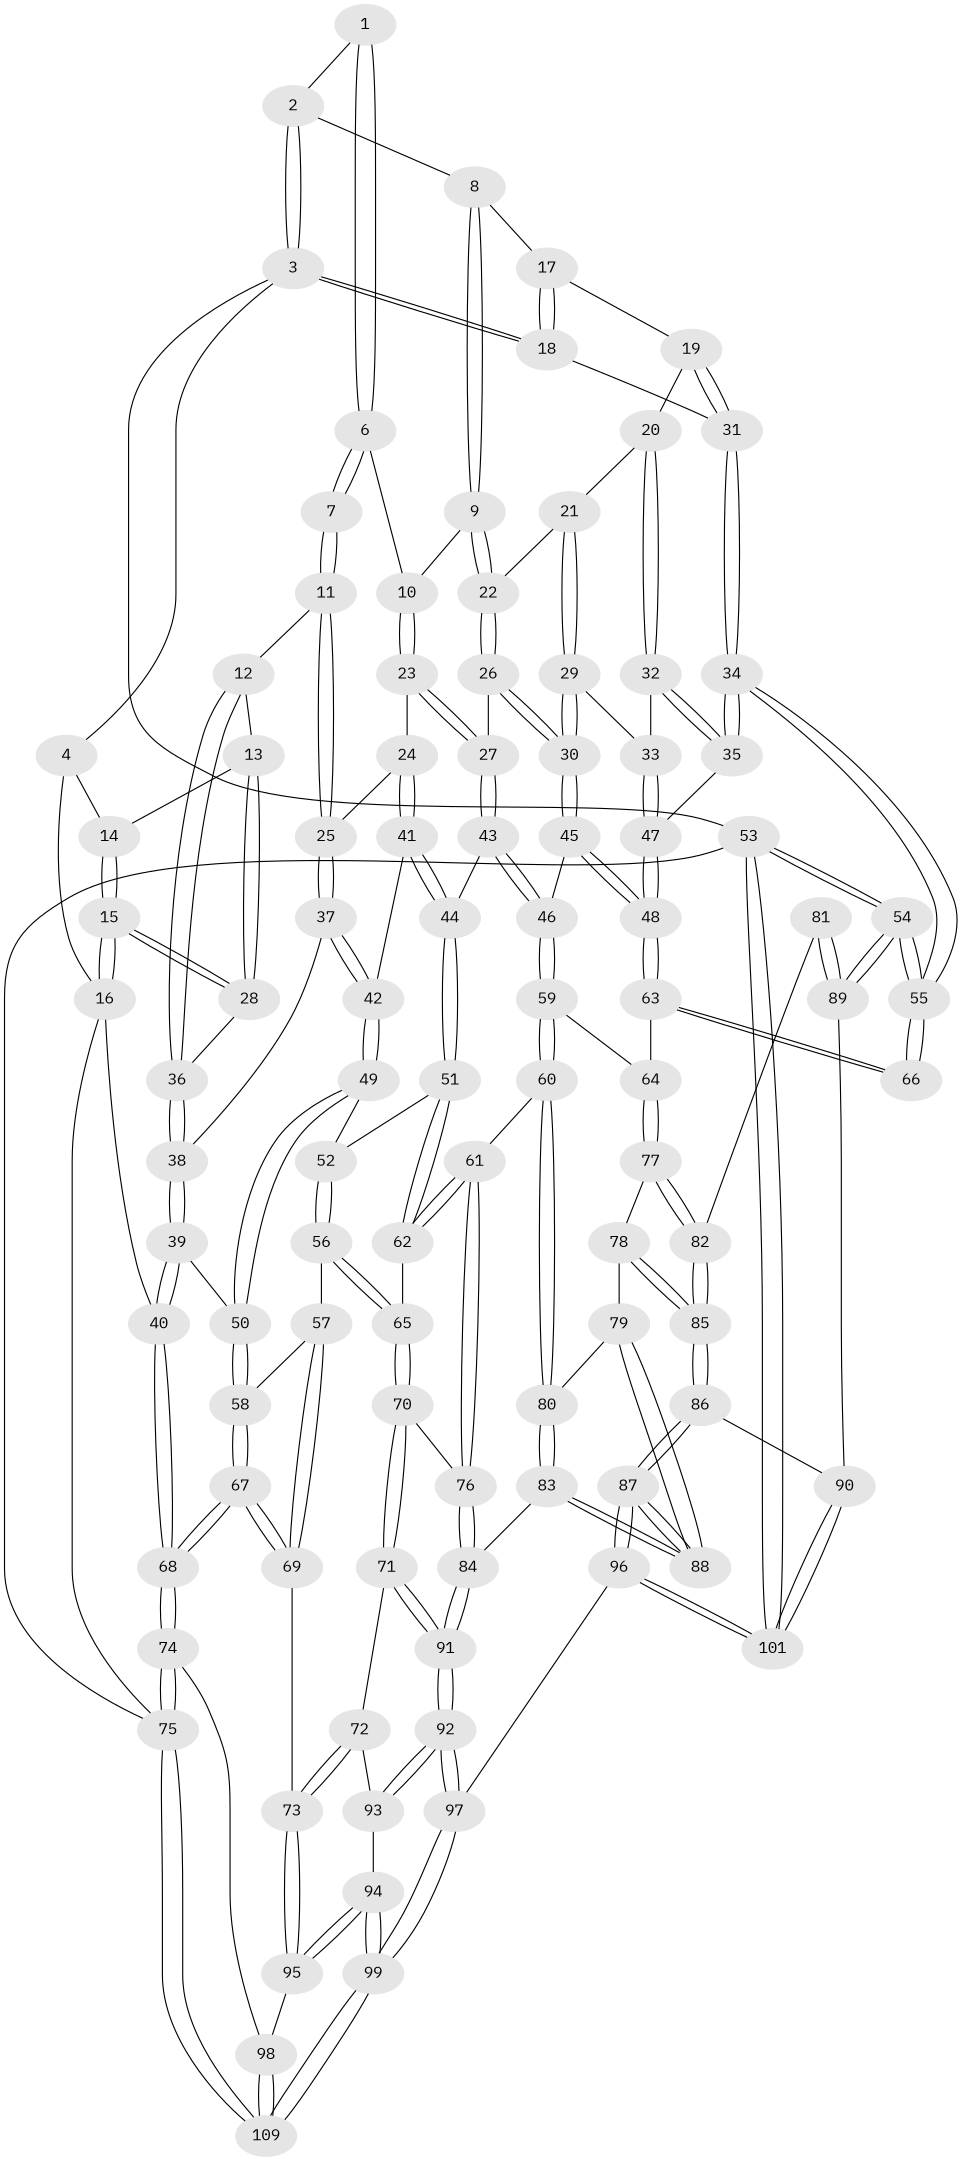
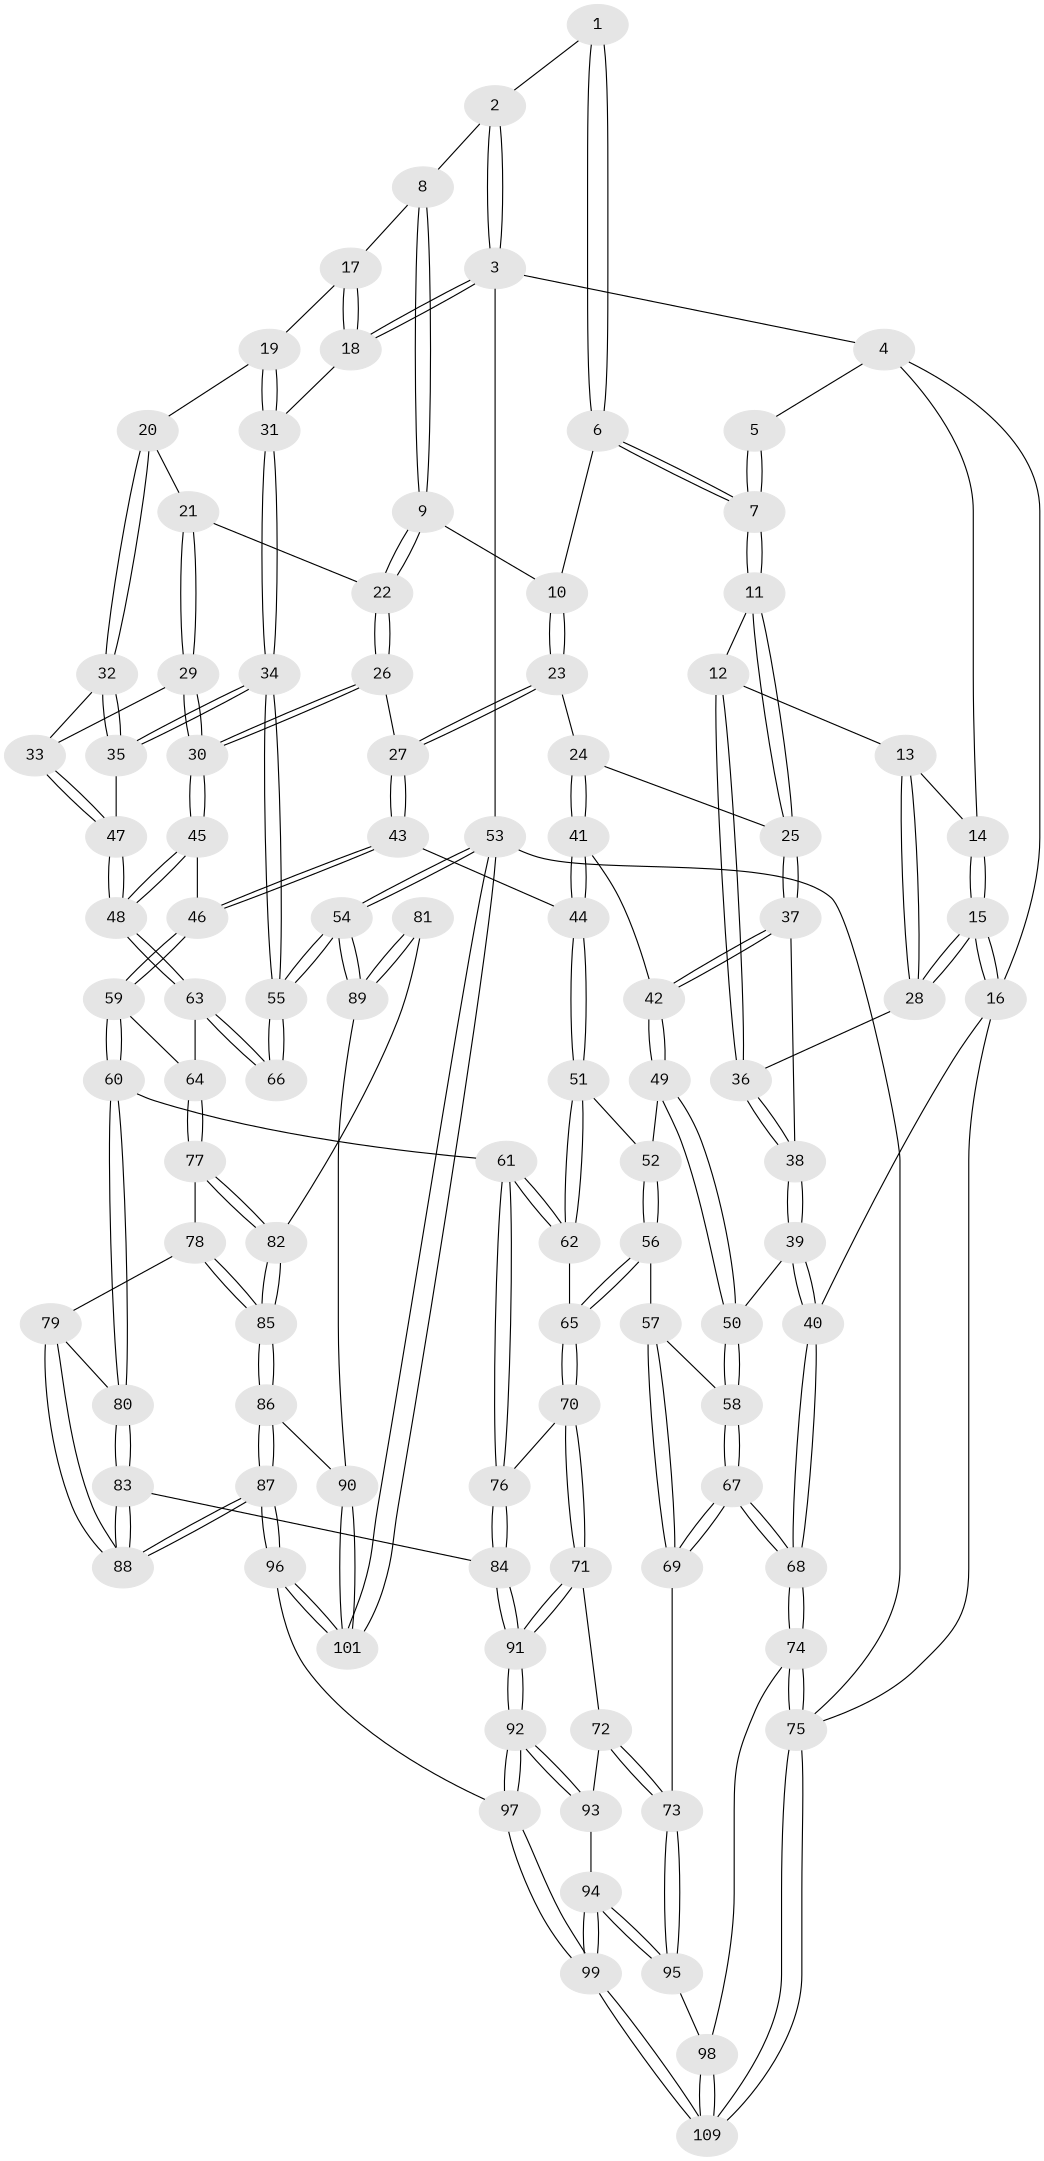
none -> (754, 431)
